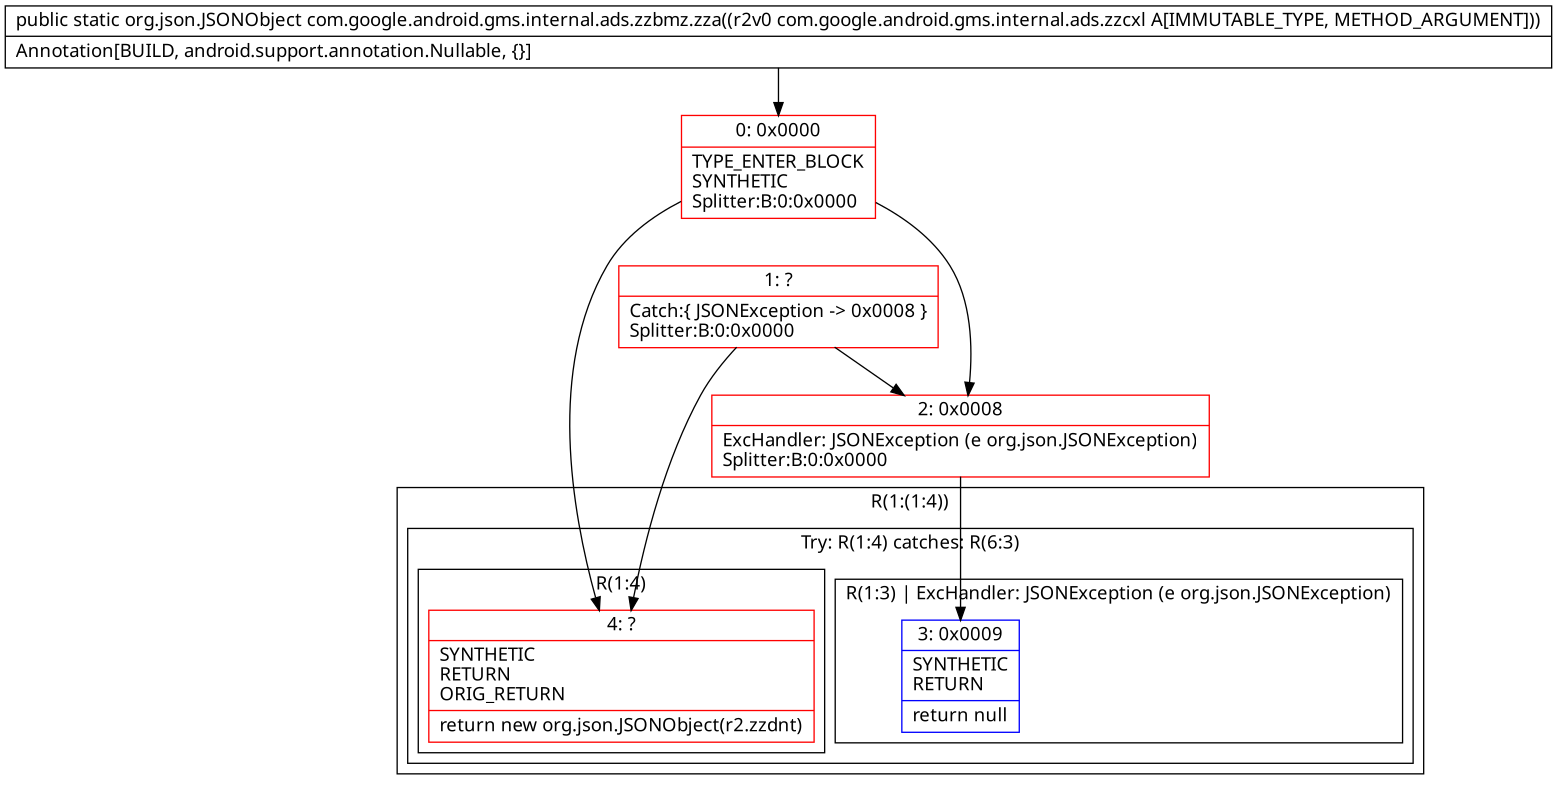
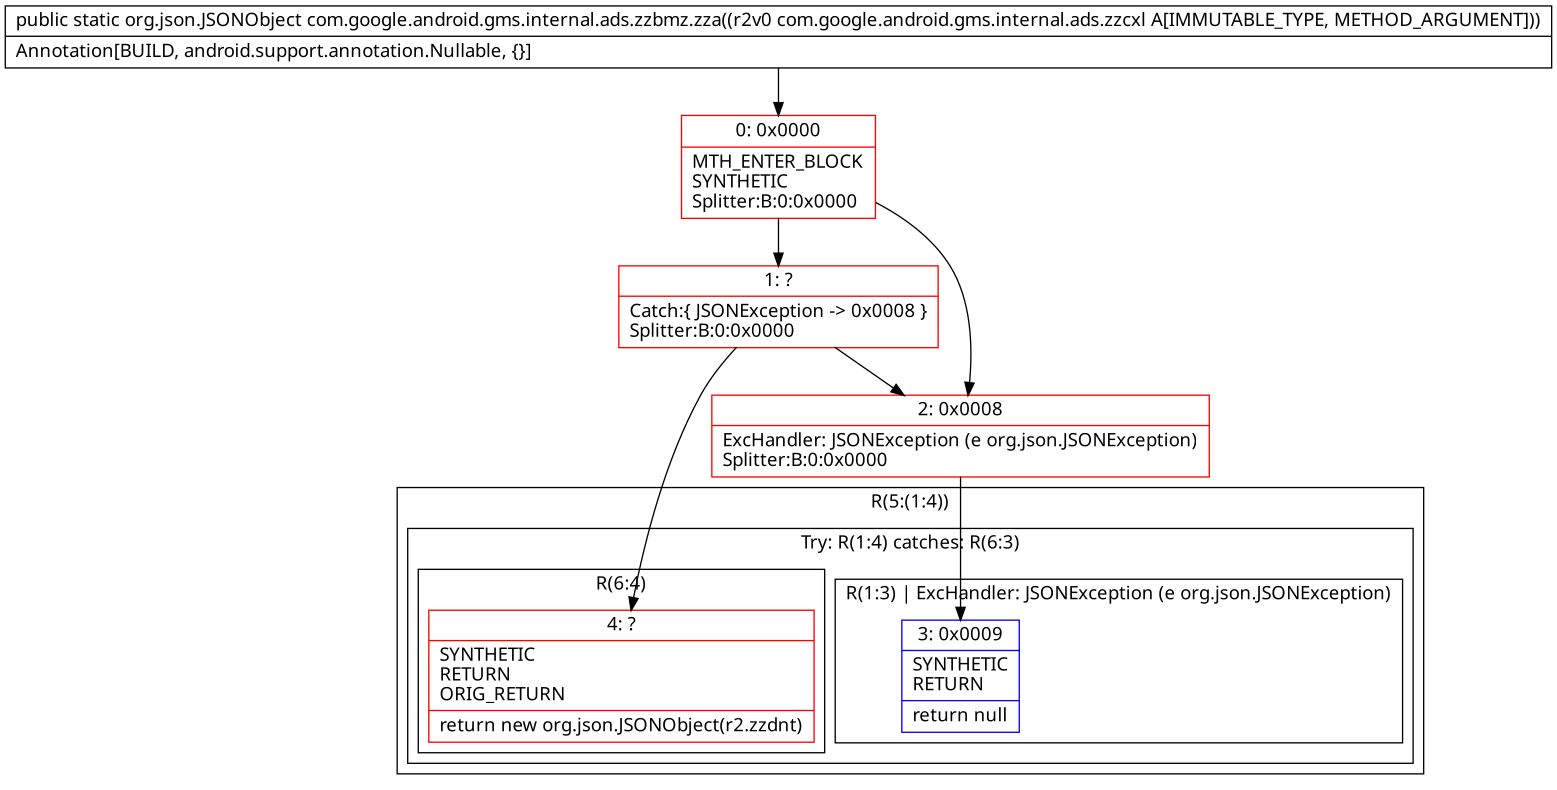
(778, 162) -> (778, 162)
(573, 380) -> (778, 235)
(910, 503) -> (910, 503)
(621, 585) -> (621, 585)
